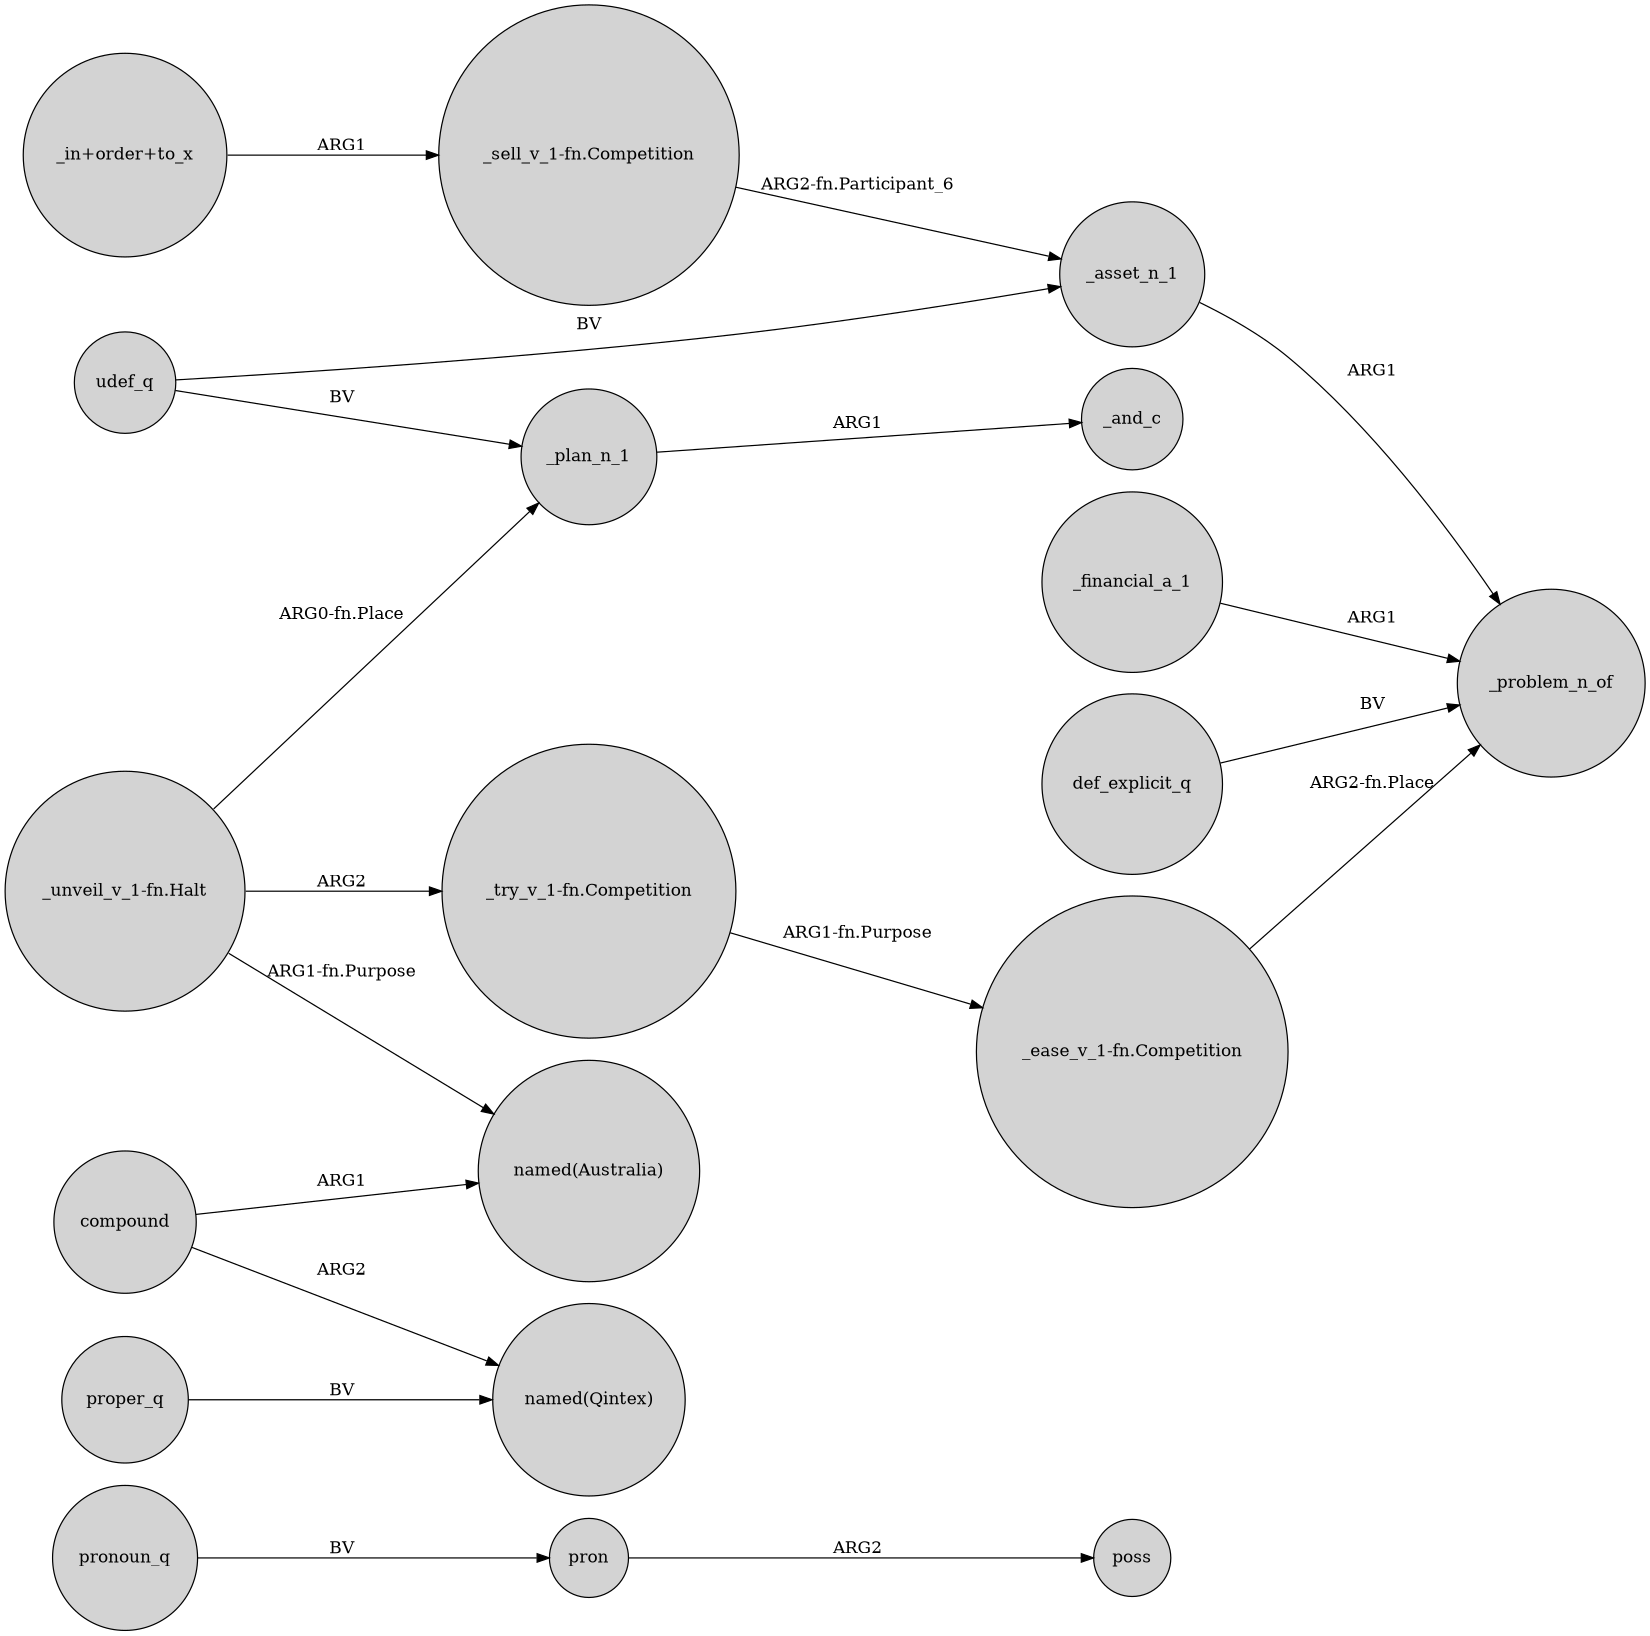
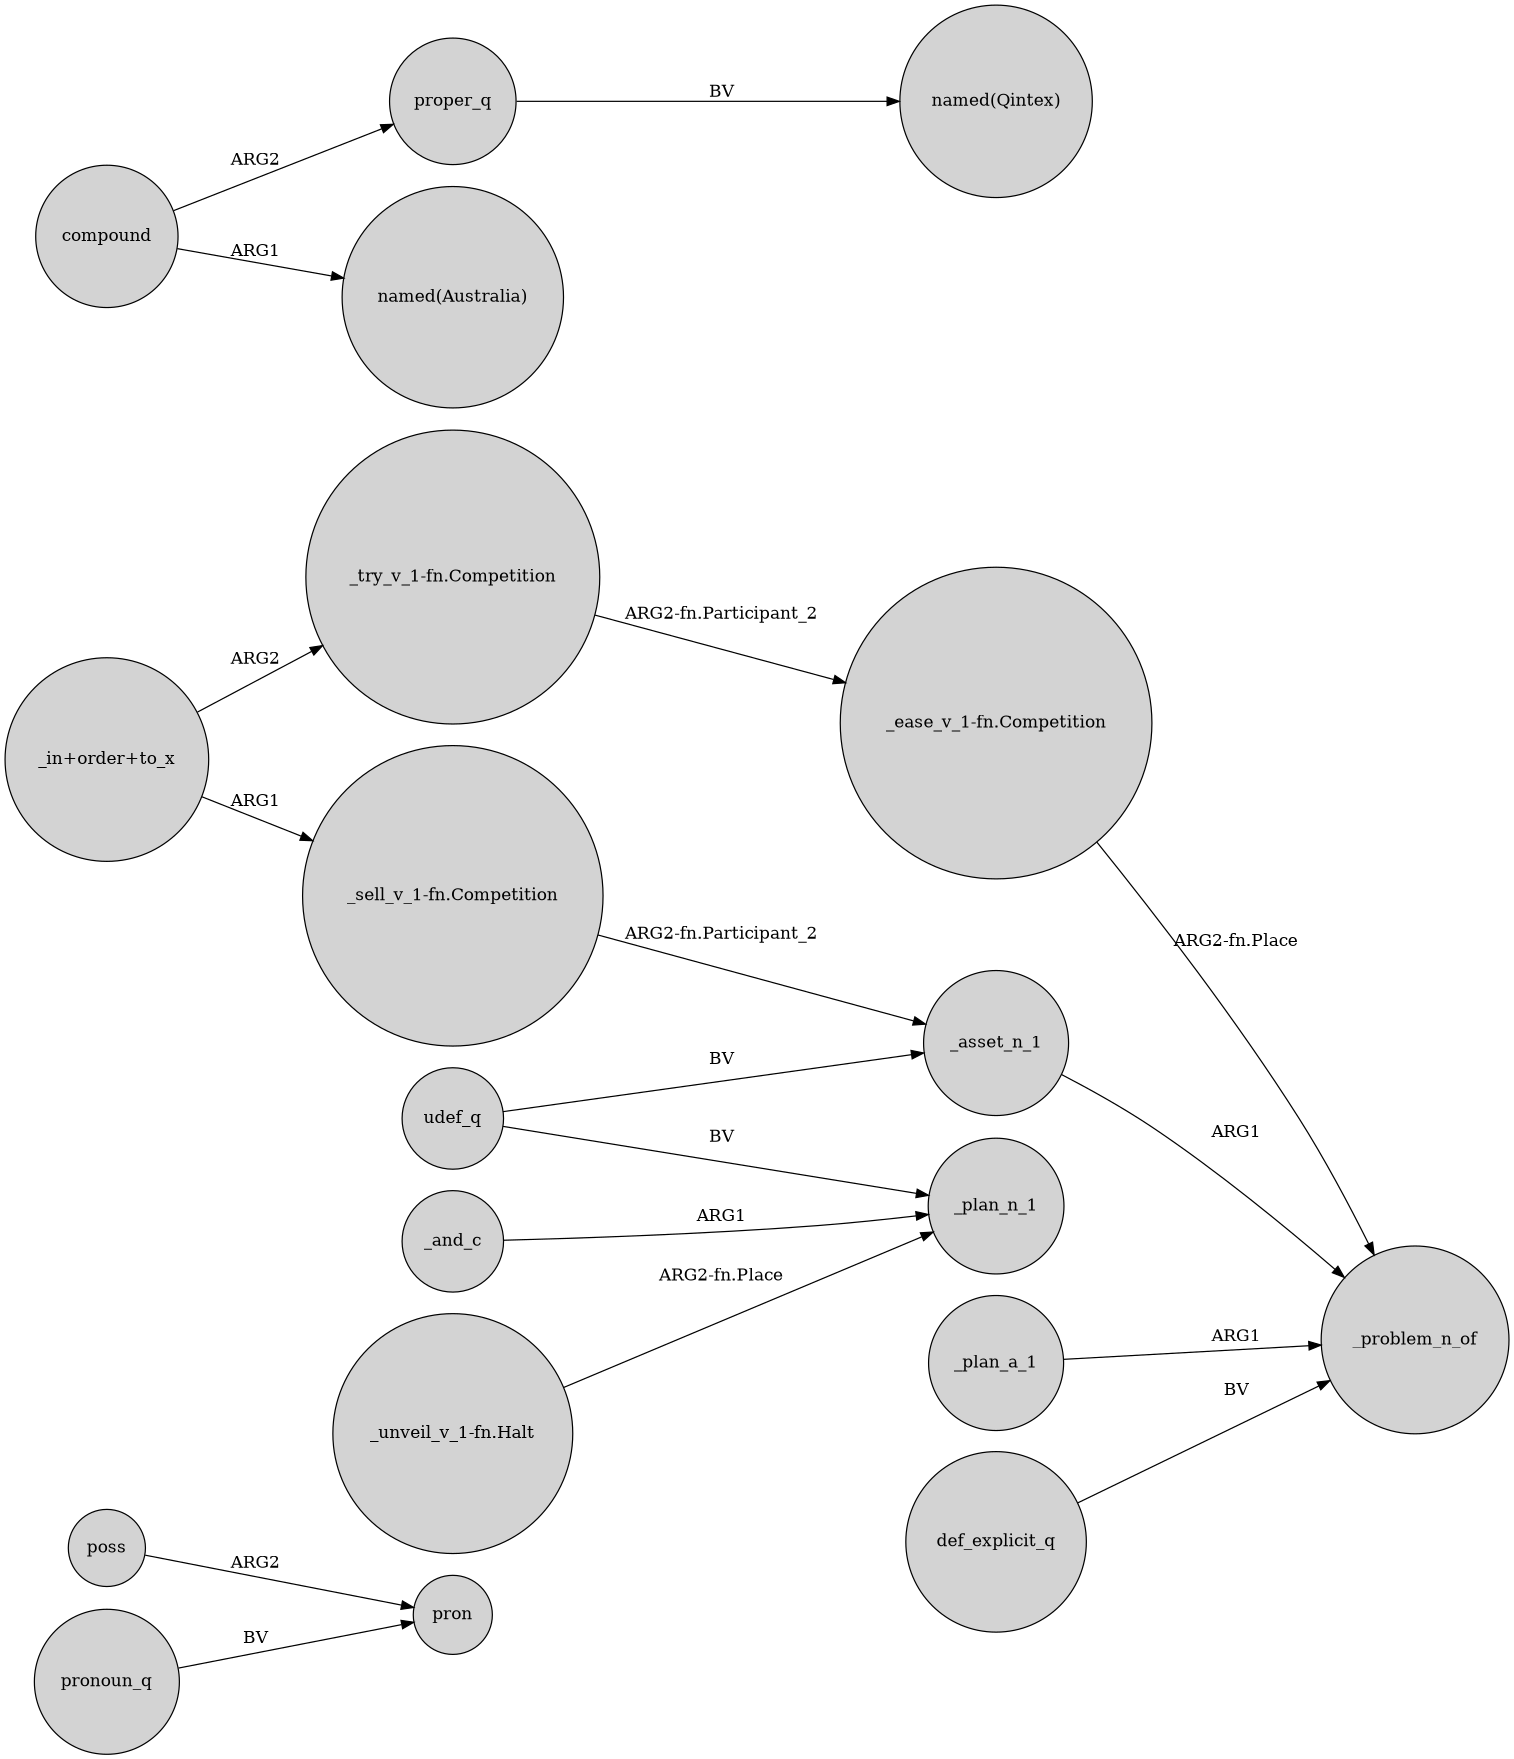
(858, 185) -> (722, 934)
(863, 438) -> (710, 1232)
(1132, 582) -> (996, 1363)
(342, 614) -> (722, 1276)
(338, 891) -> (255, 682)
(858, 933) -> (722, 614)
(356, 1031) -> none
(339, 1304) -> (278, 170)
(855, 1558) -> (273, 1580)
